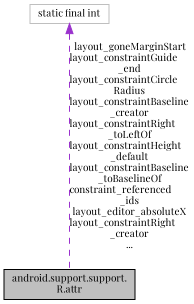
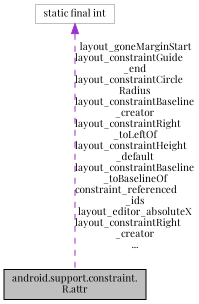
(70, 284) -> (75, 284)
